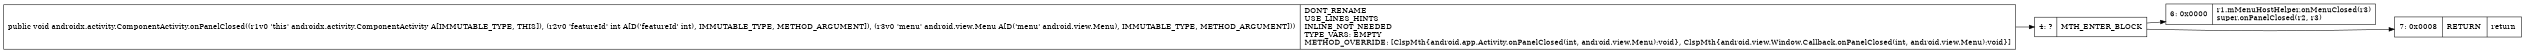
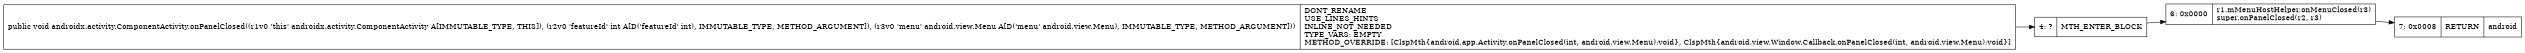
(2503, 27) -> (2503, 27)
(2268, 31) -> (2382, 22)
